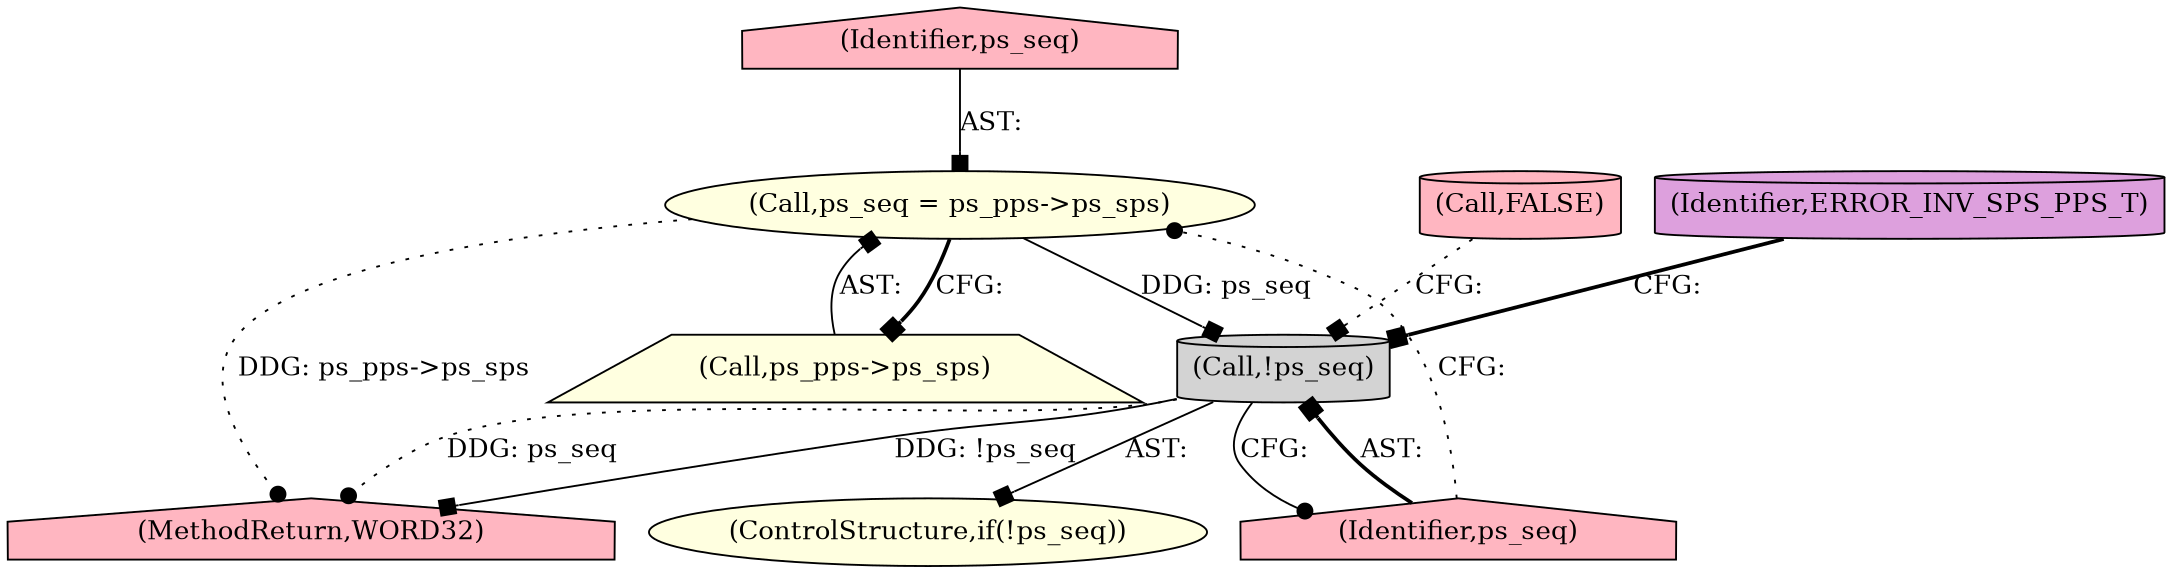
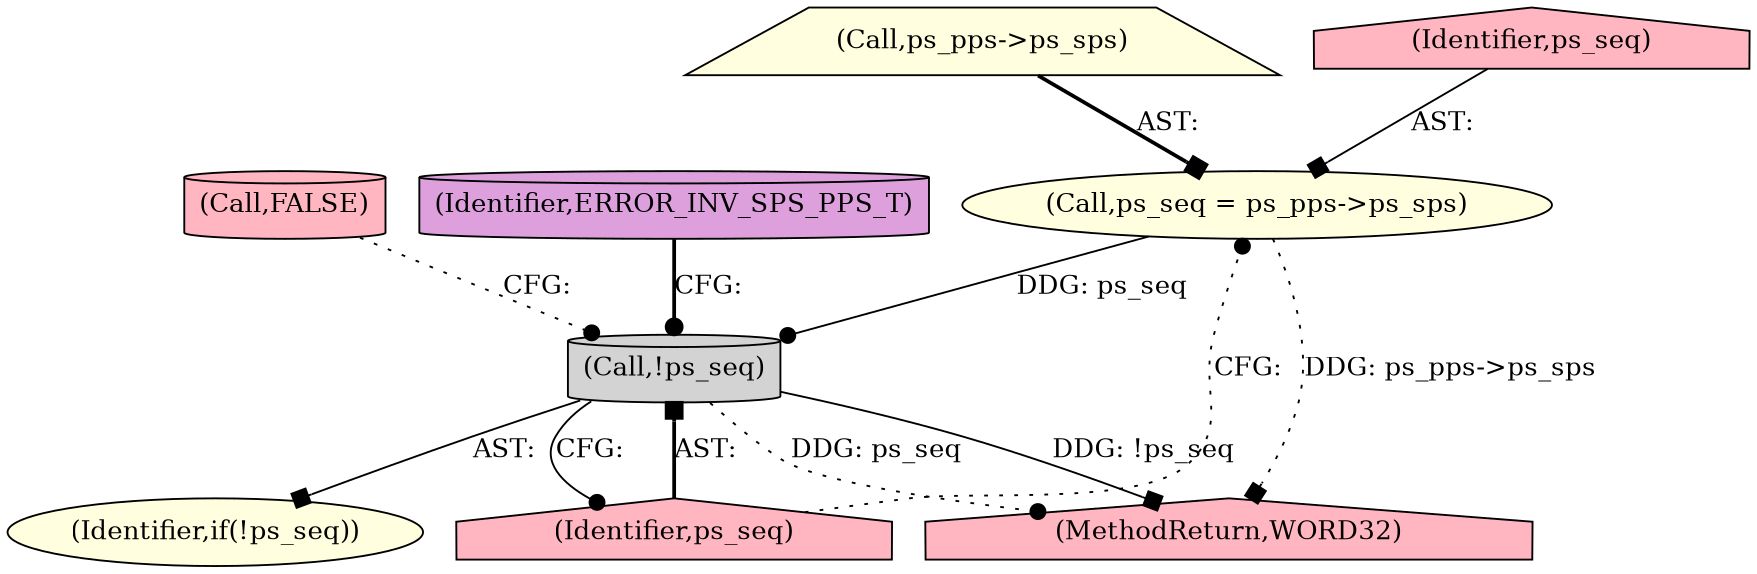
(373, 268) -> (1303, 363)
(1113, 282) -> (972, 285)
(1410, 282) -> (472, 284)
(930, 283) -> none
(834, 287) -> (1112, 119)
(1596, 287) -> (674, 279)
(928, 532) -> (215, 532)
